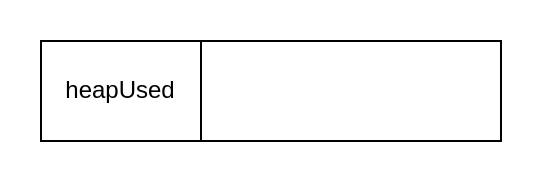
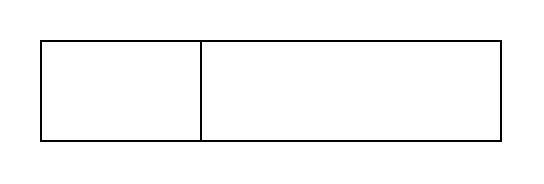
(121, 91) -> none
